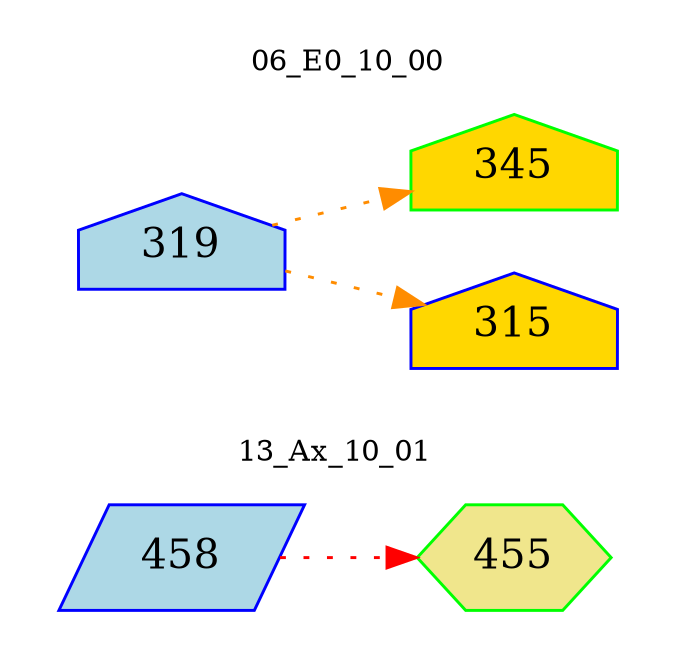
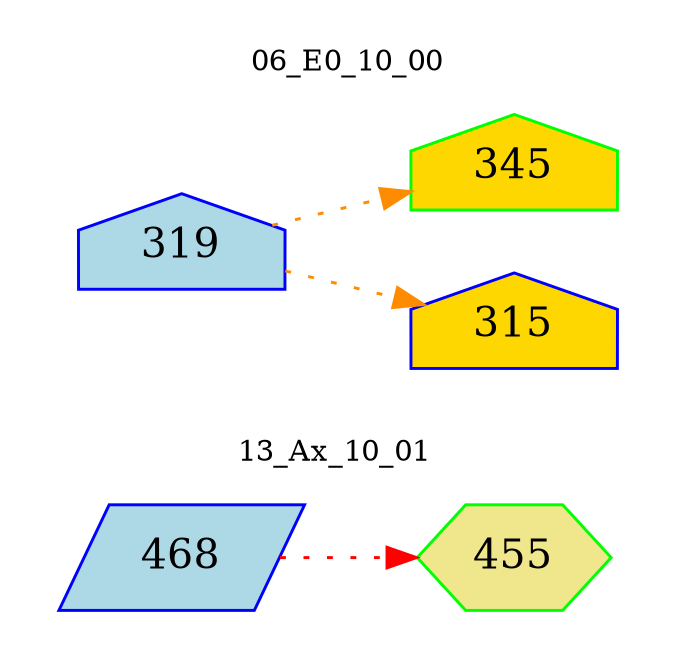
(182, 558) -> (182, 558)
